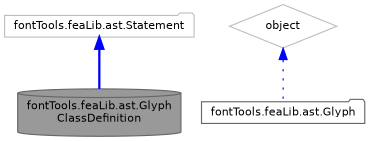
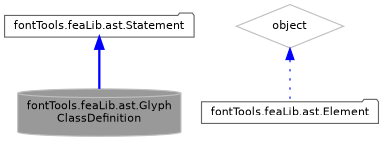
(99, 26) -> (99, 26)
(99, 113) -> (99, 113)
(283, 113) -> (290, 113)
